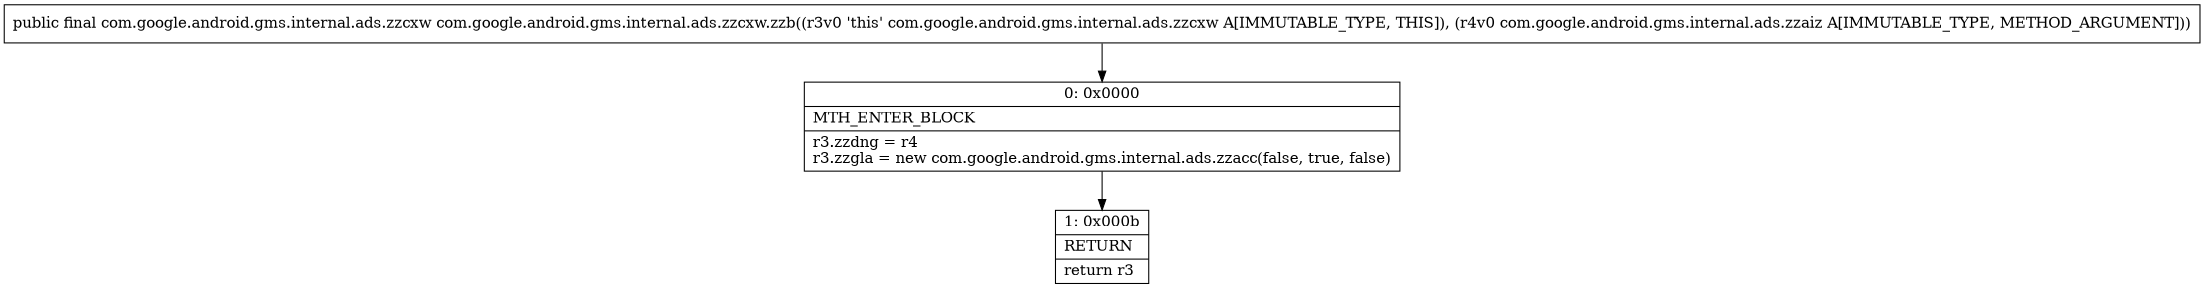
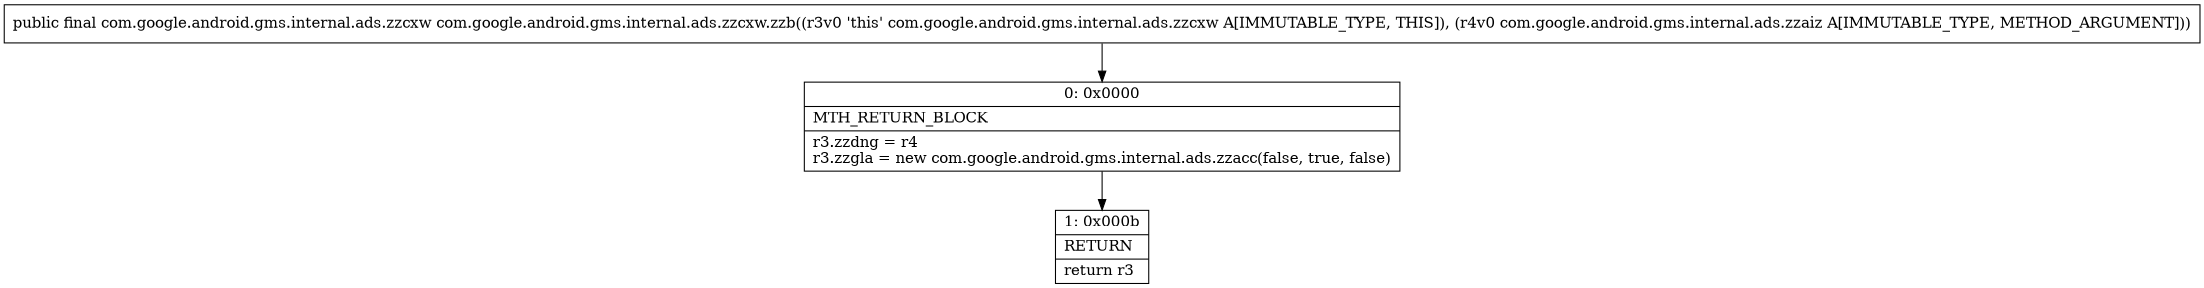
(894, 118) -> (901, 118)
